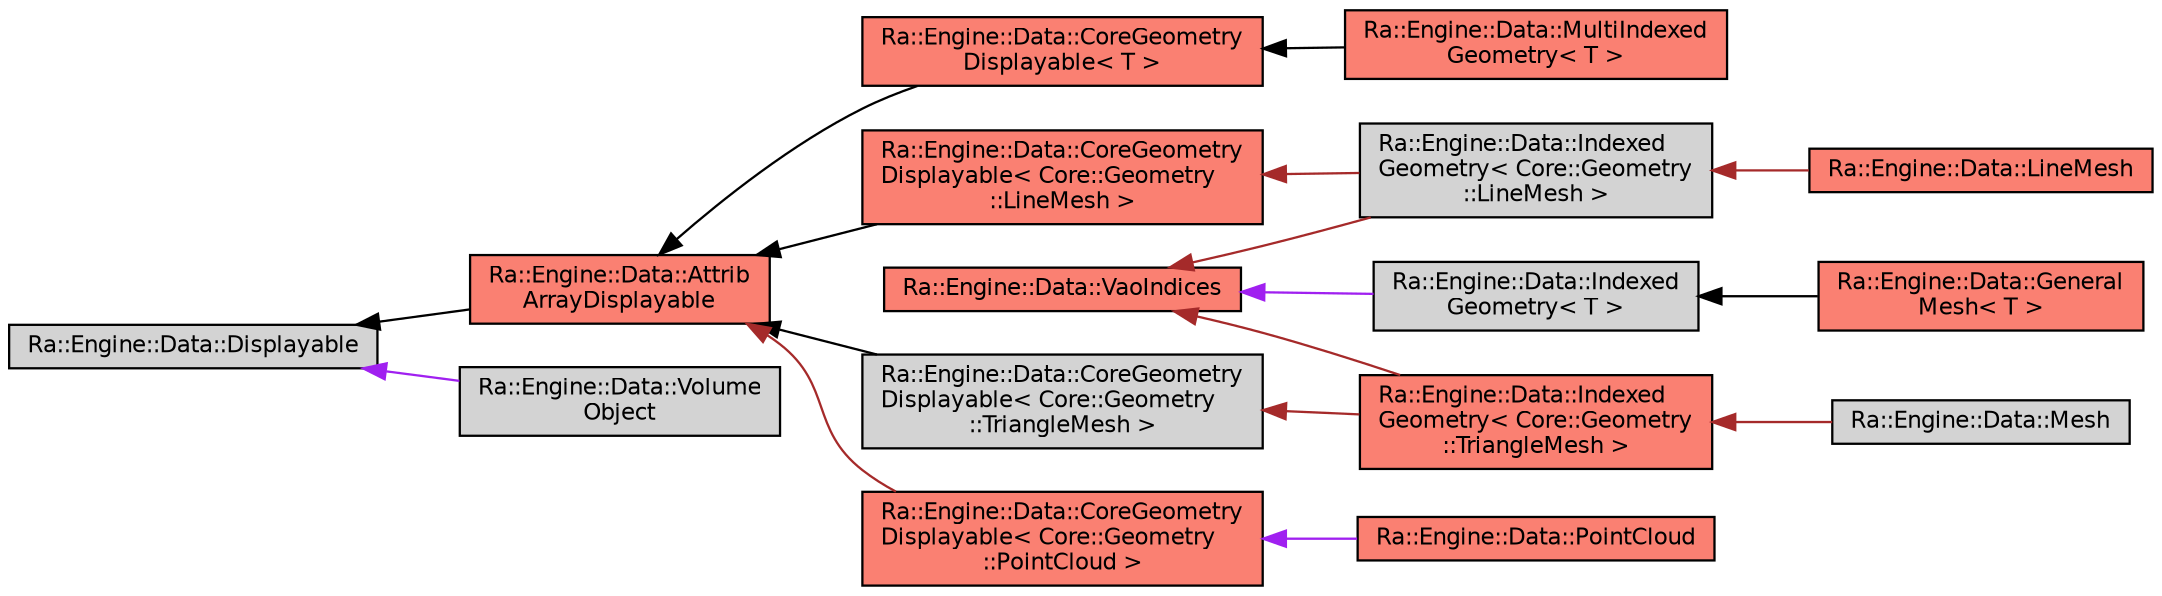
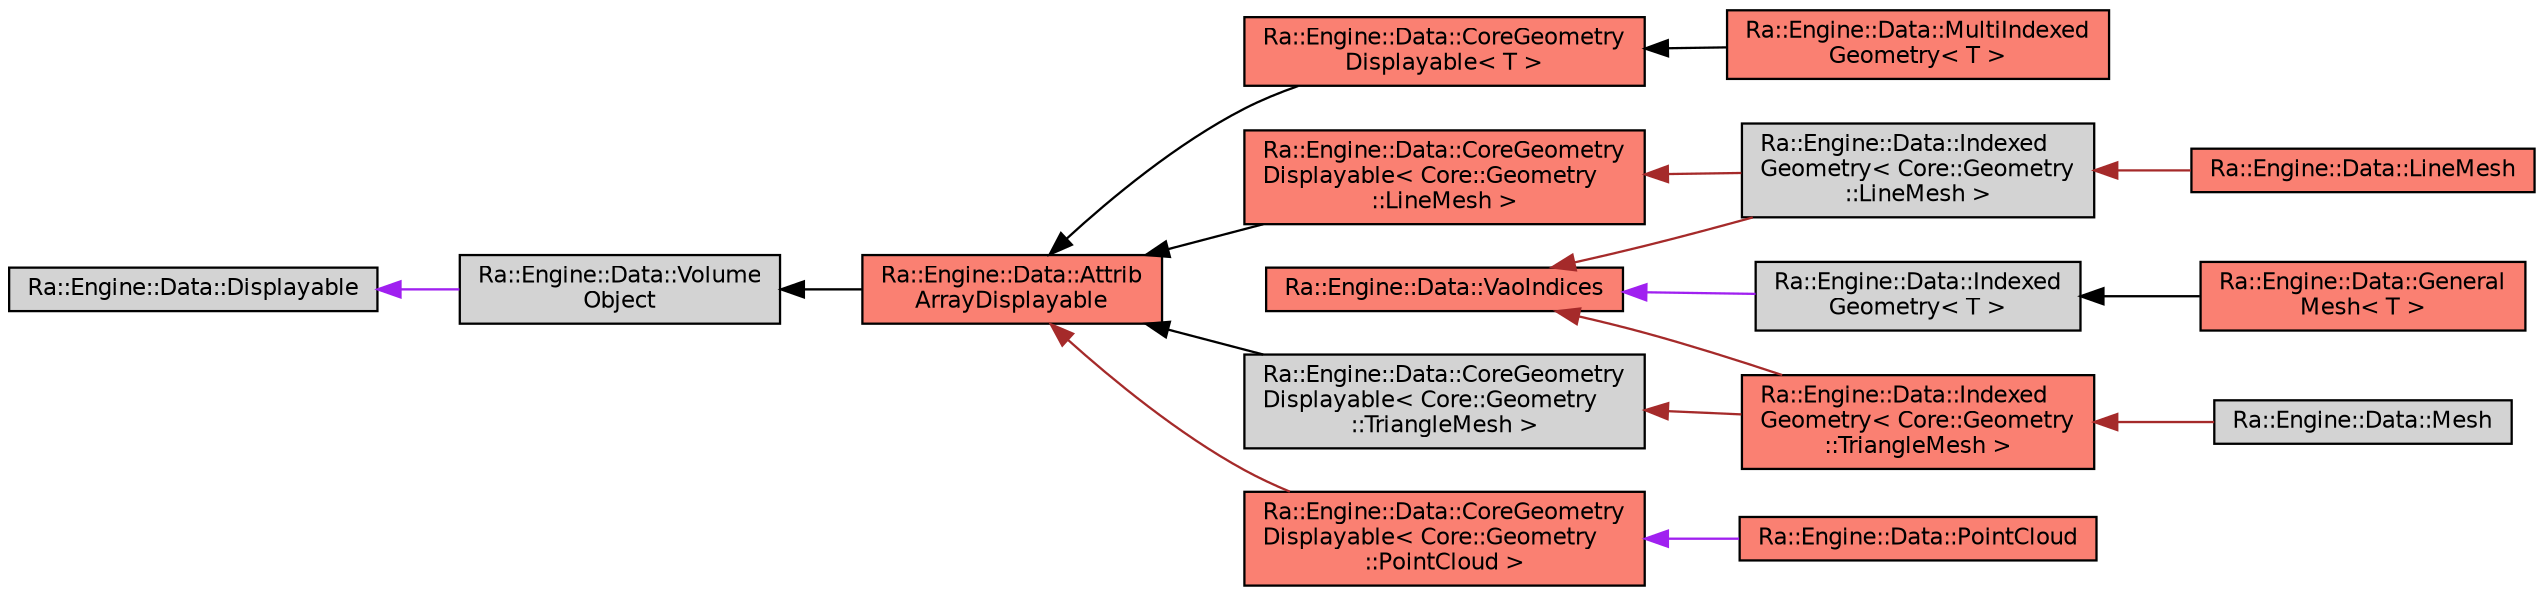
(425, 316) -> (833, 289)
